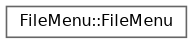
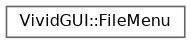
(96, 22) -> (96, 22)
